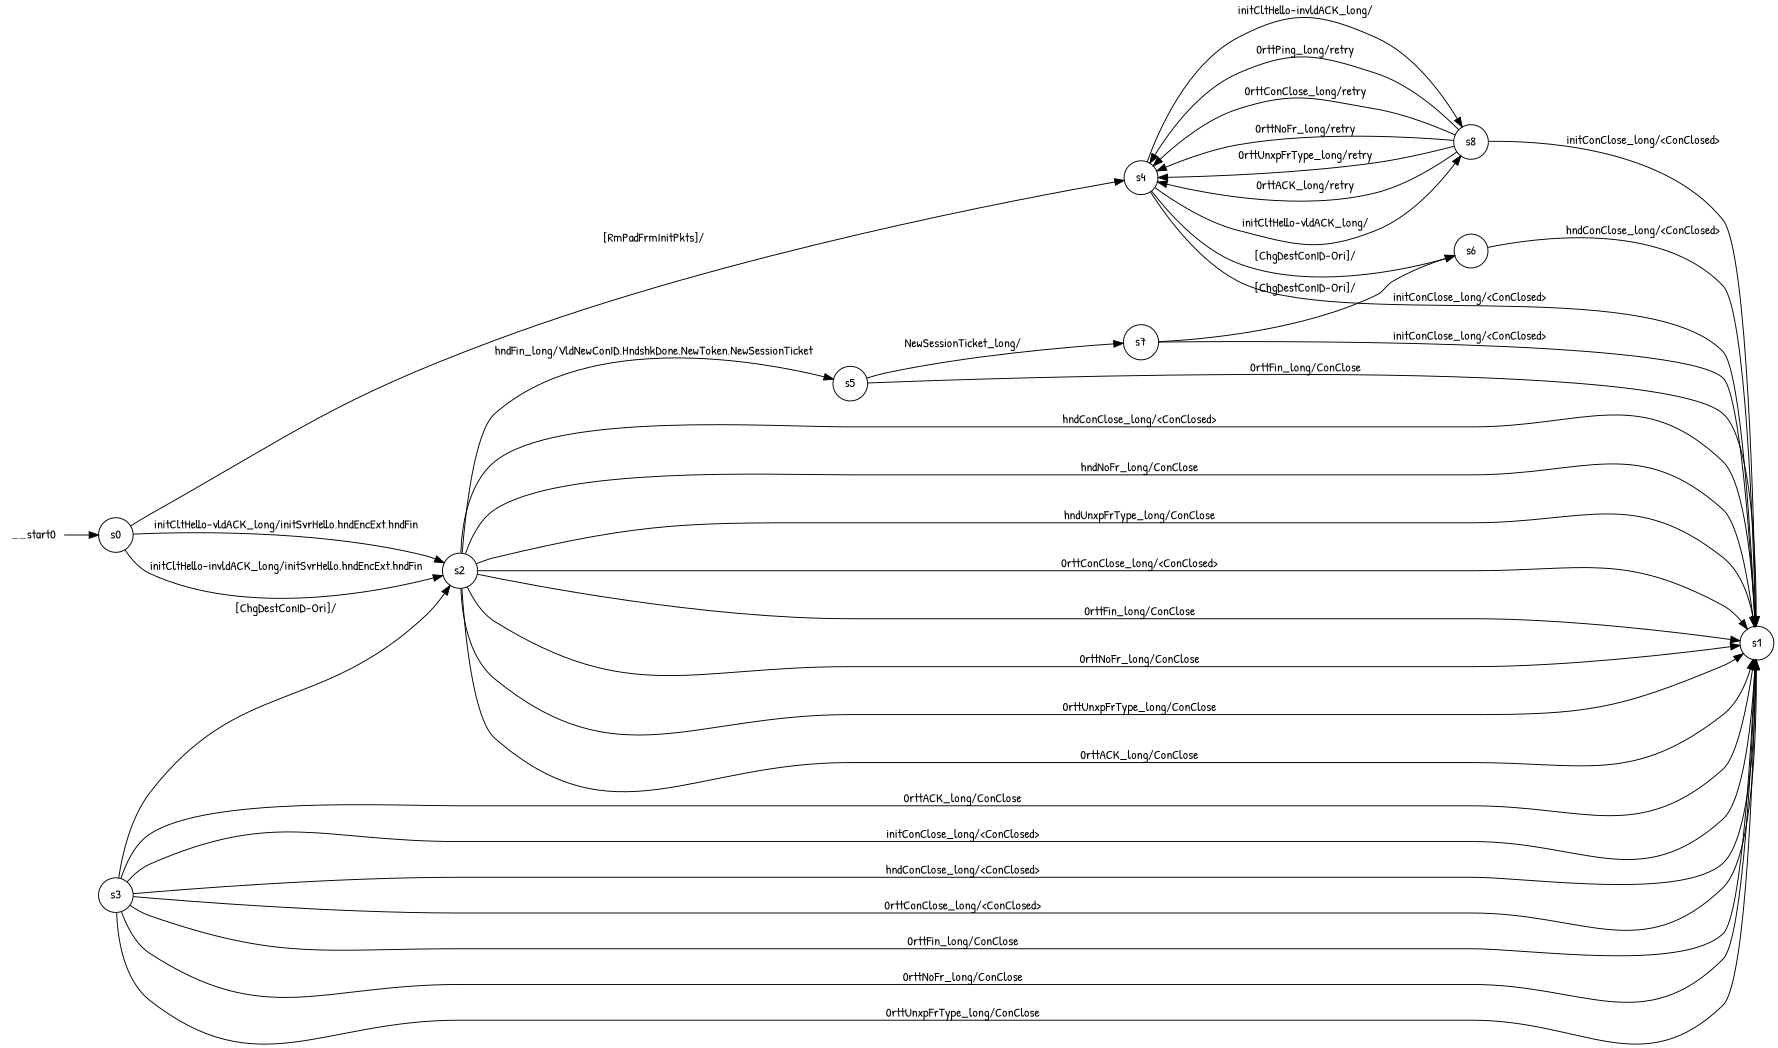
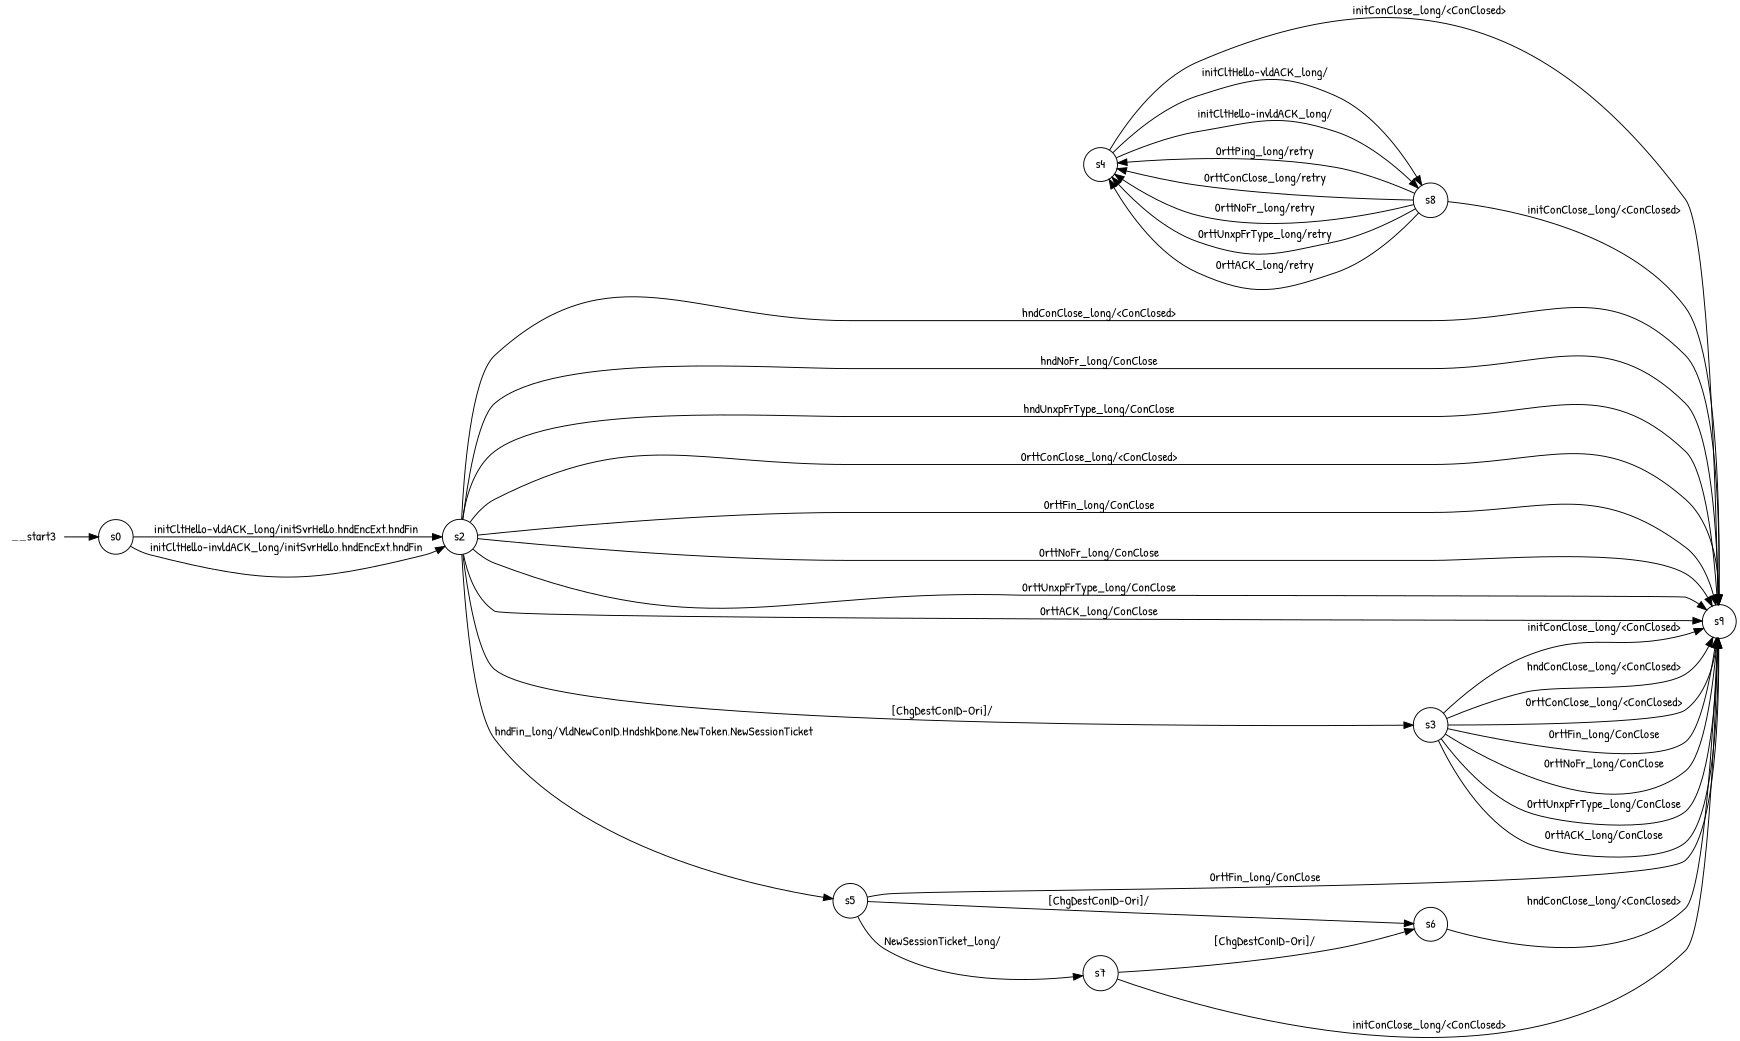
(1285, 274) -> (1136, 913)
(604, 303) -> none
(34, 535) -> (34, 537)
(1757, 643) -> (1719, 621)
(254, 710) -> (886, 718)
